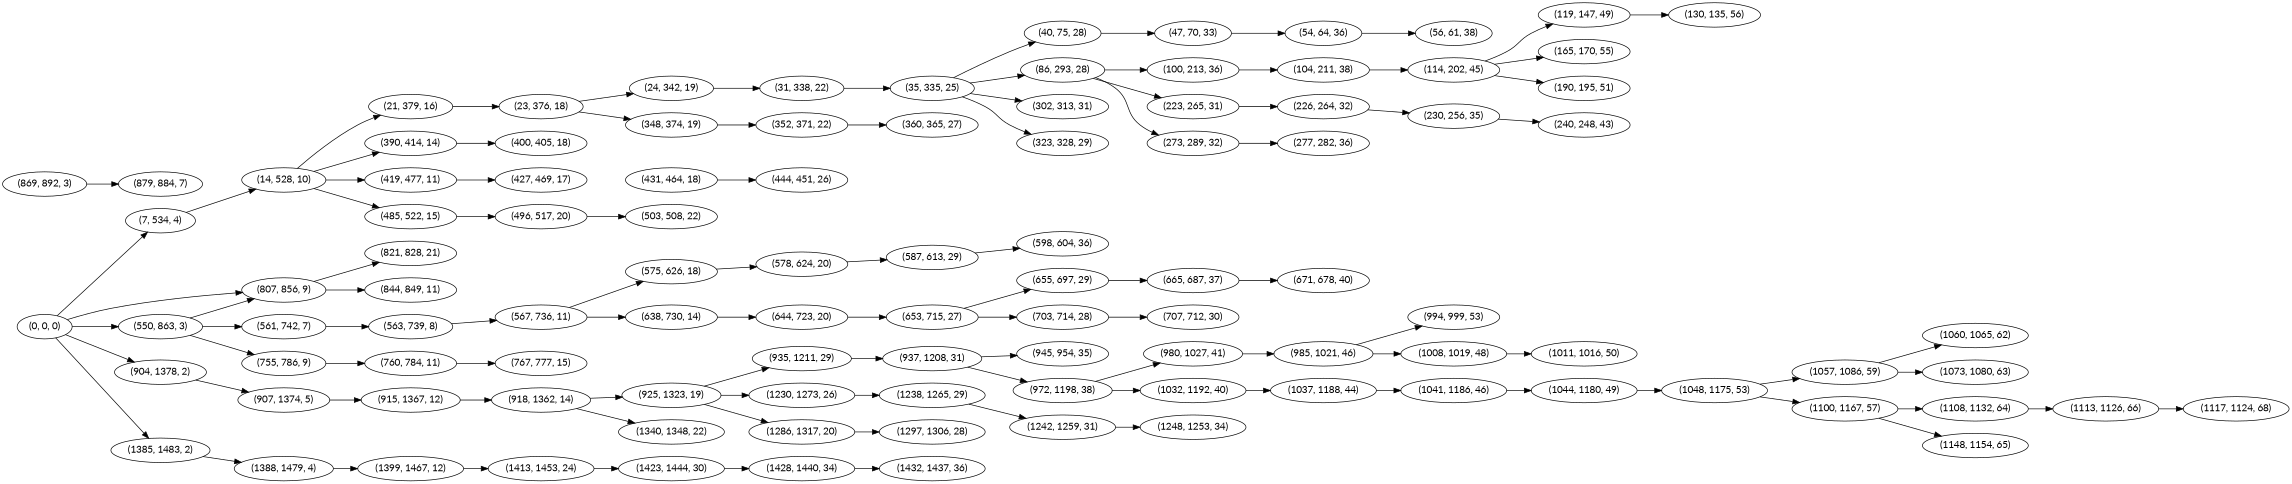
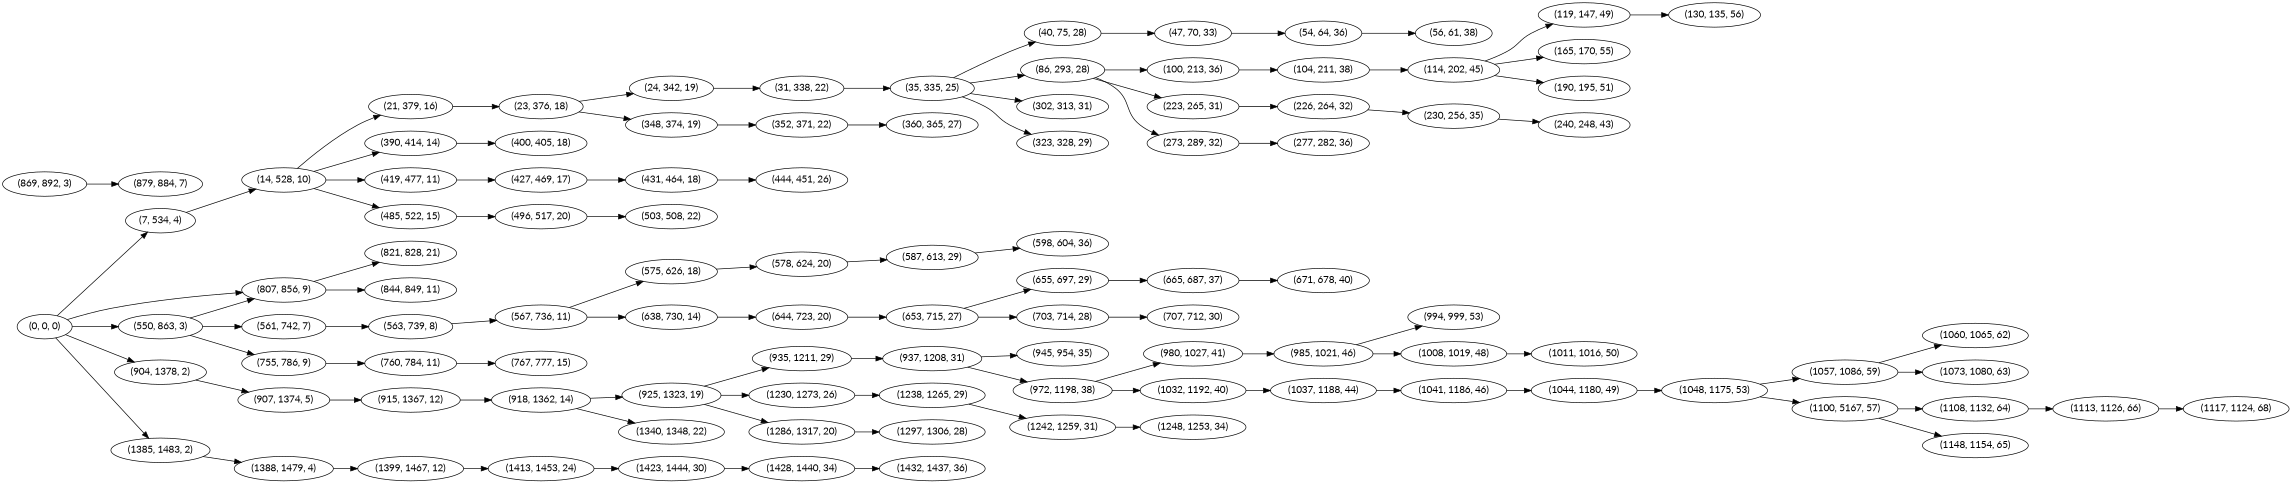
none -> (603, 180)
(1845, 409) -> (1845, 409)
